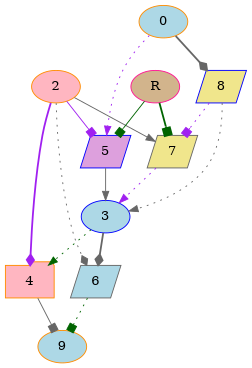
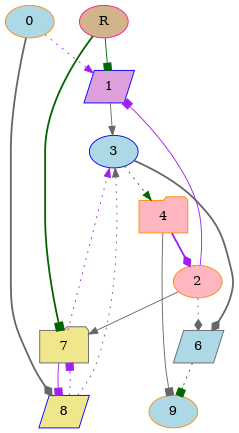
(106, 152) -> (109, 87)
(172, 152) -> (64, 347)
(36, 178) -> (178, 245)
none -> (58, 375)
